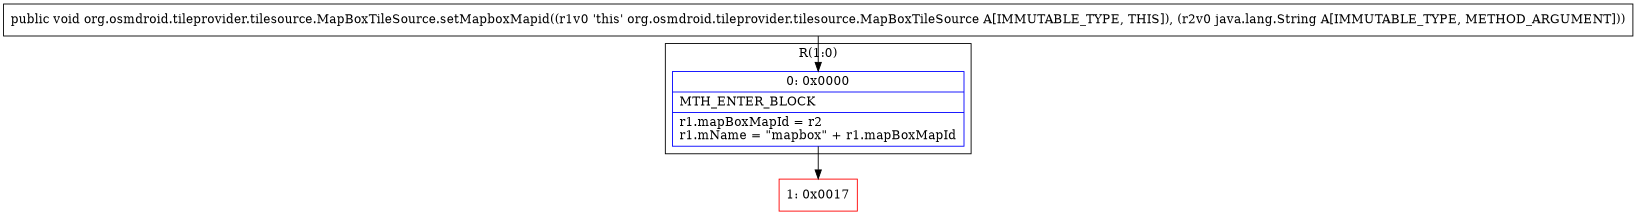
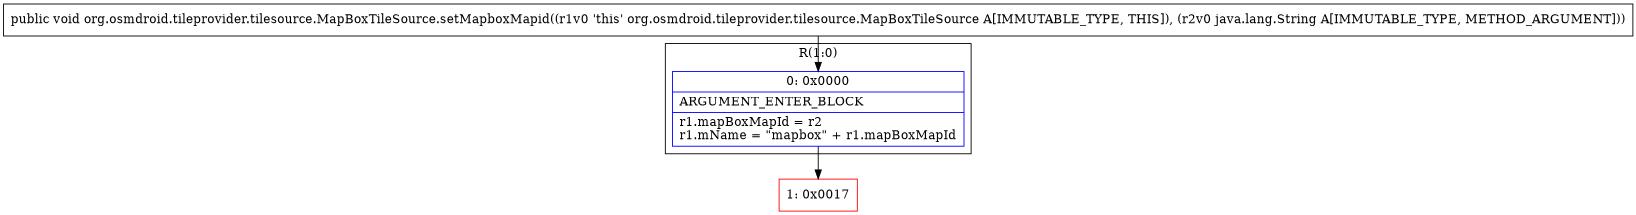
(748, 102) -> (772, 102)
